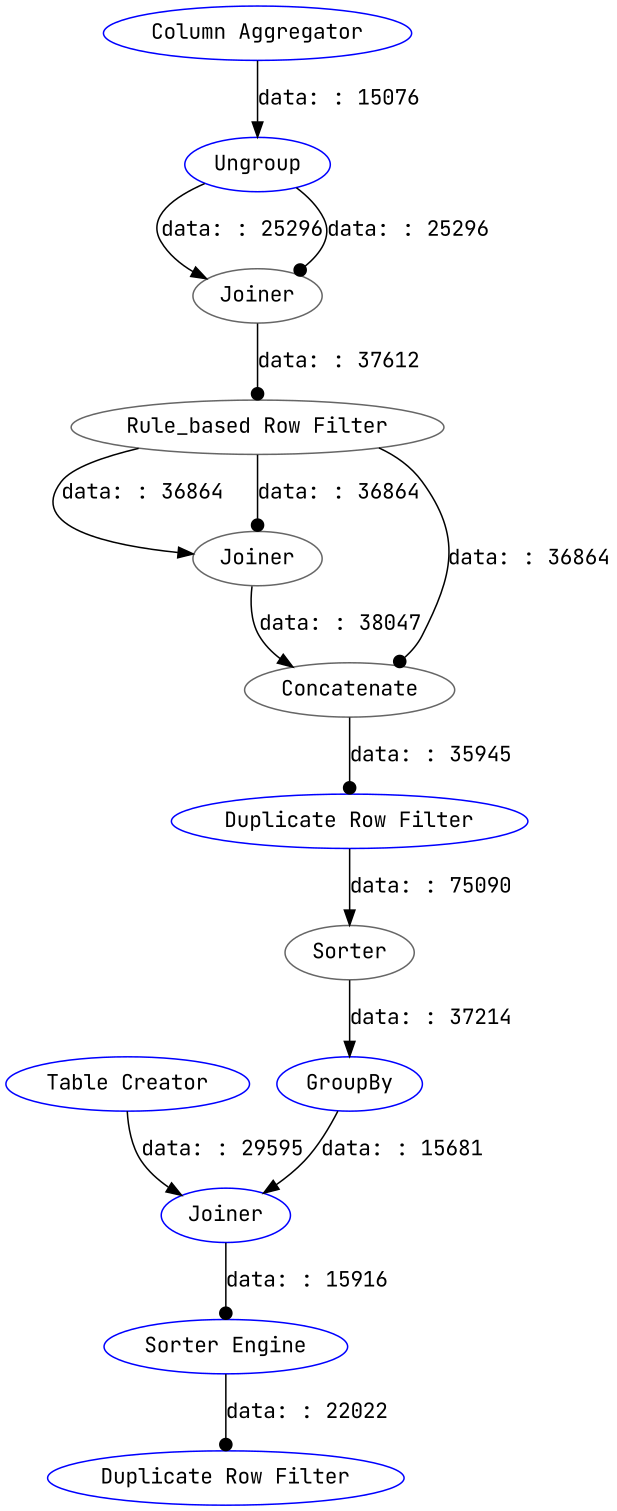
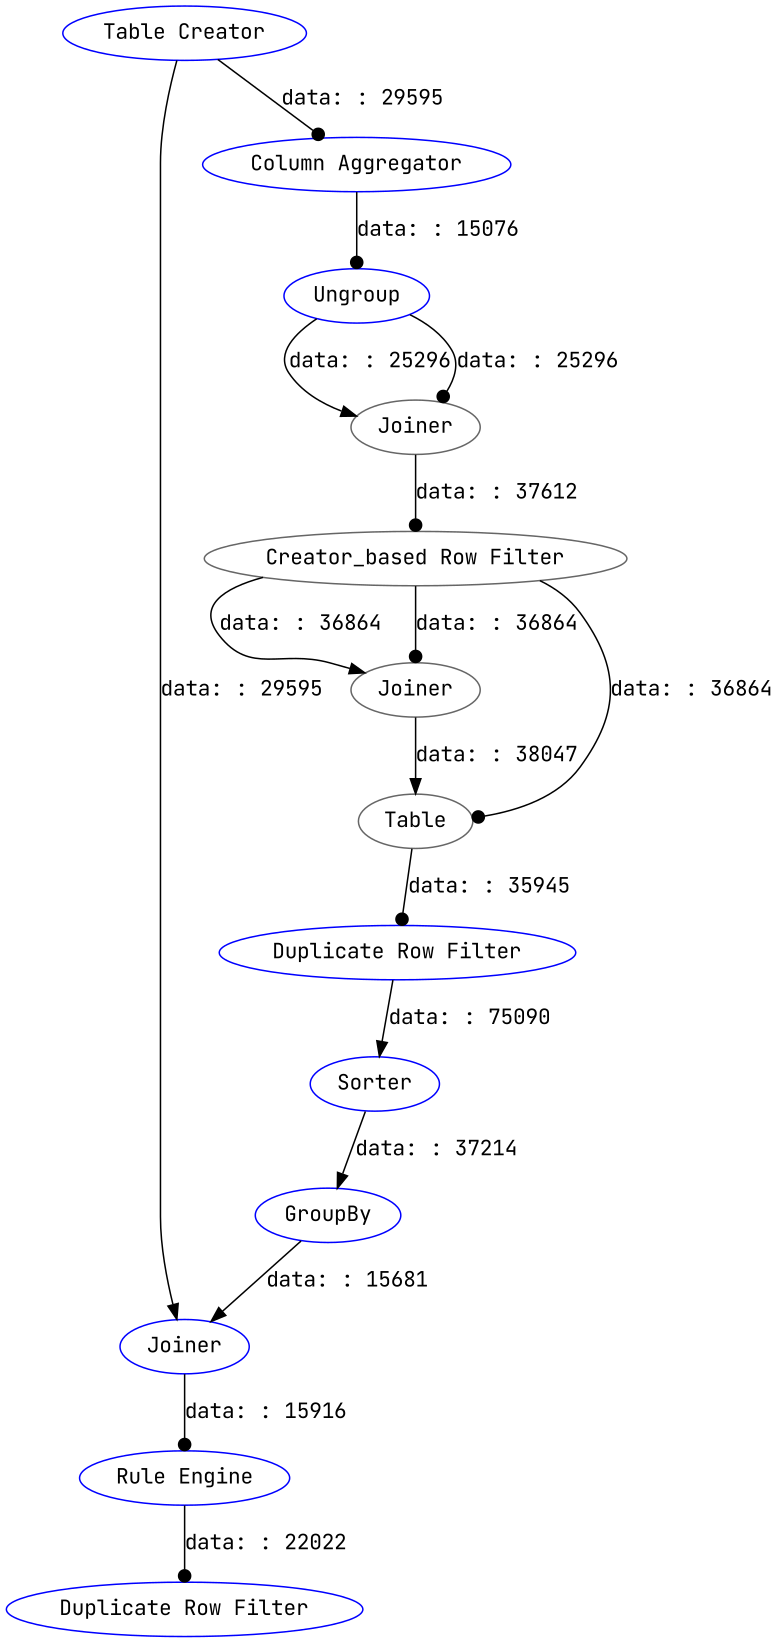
(258, 91) -> (357, 224)
none -> (265, 95)
(258, 427) -> (416, 559)
(350, 690) -> (416, 821)
(350, 953) -> (375, 1084)
(226, 1347) -> (185, 1478)
